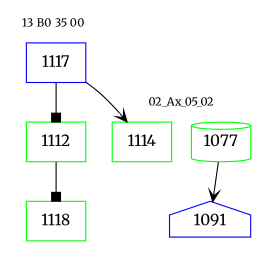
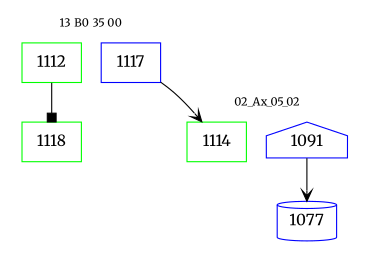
(56, 97) -> none
(221, 142) -> (307, 221)
(216, 176) -> (307, 174)
